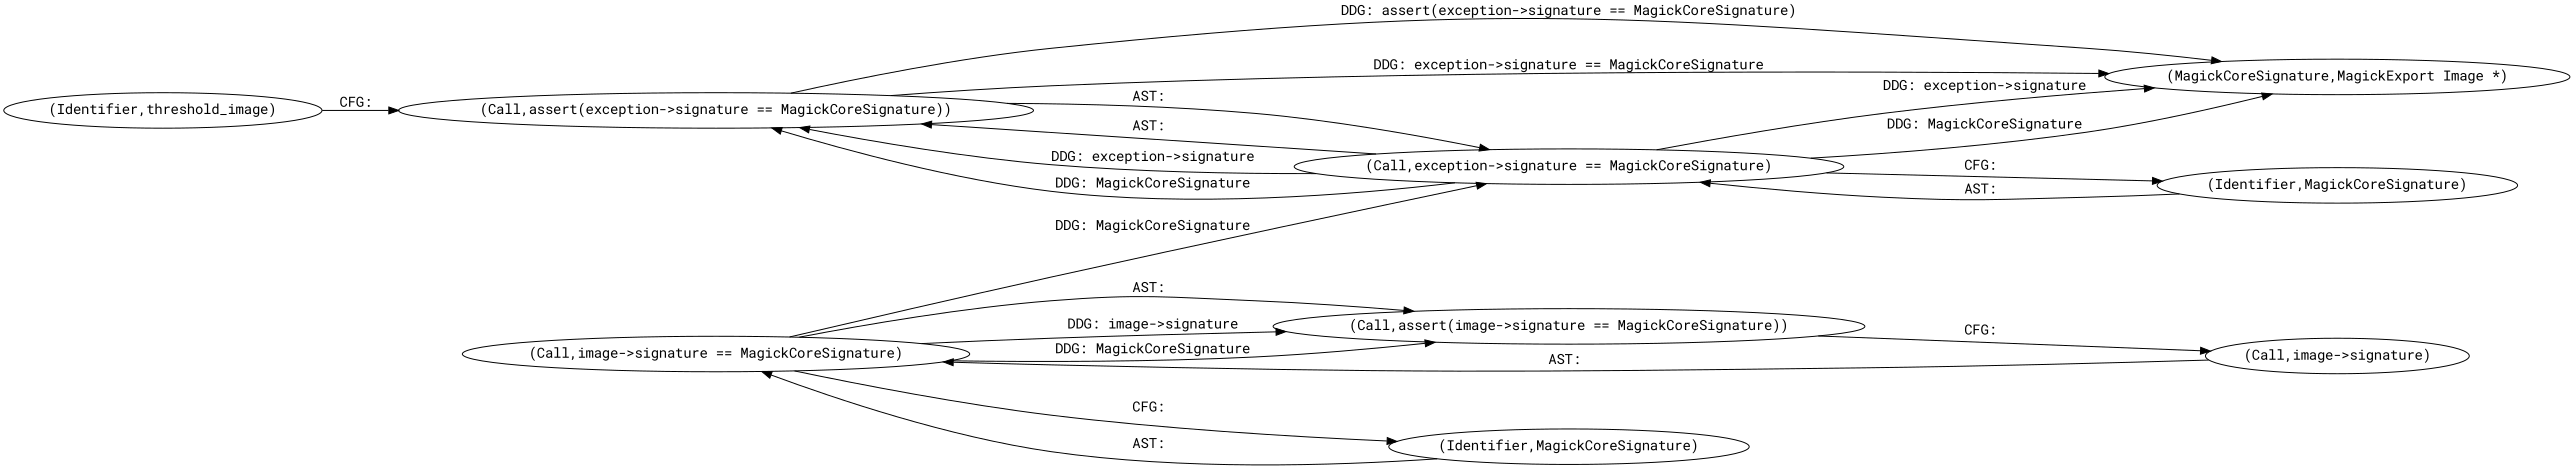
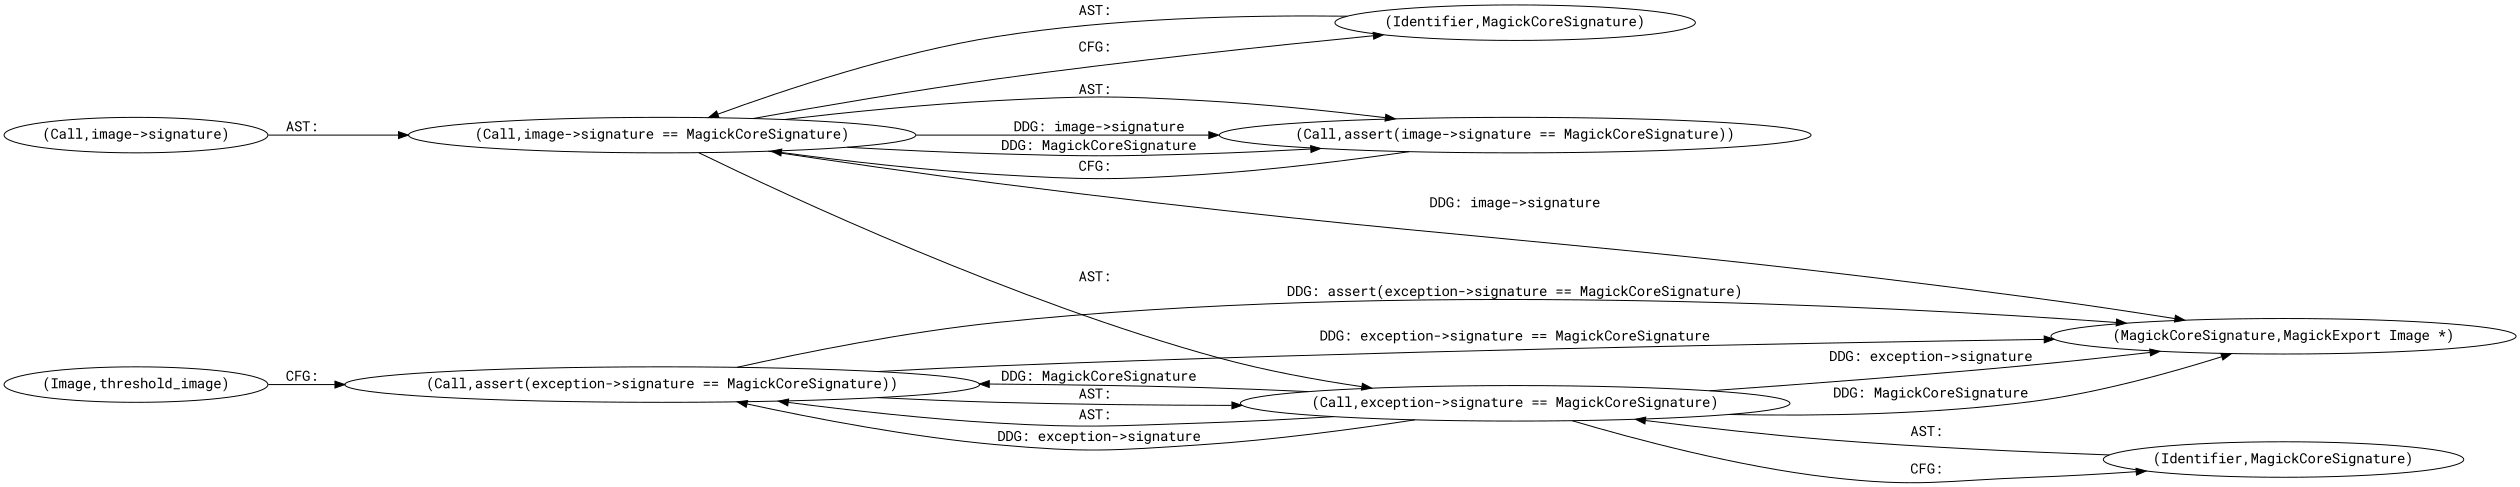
(163, 110) -> (136, 385)
(1153, 226) -> (1099, 278)
none -> (1472, 236)
(2009, 343) -> (1095, 179)
